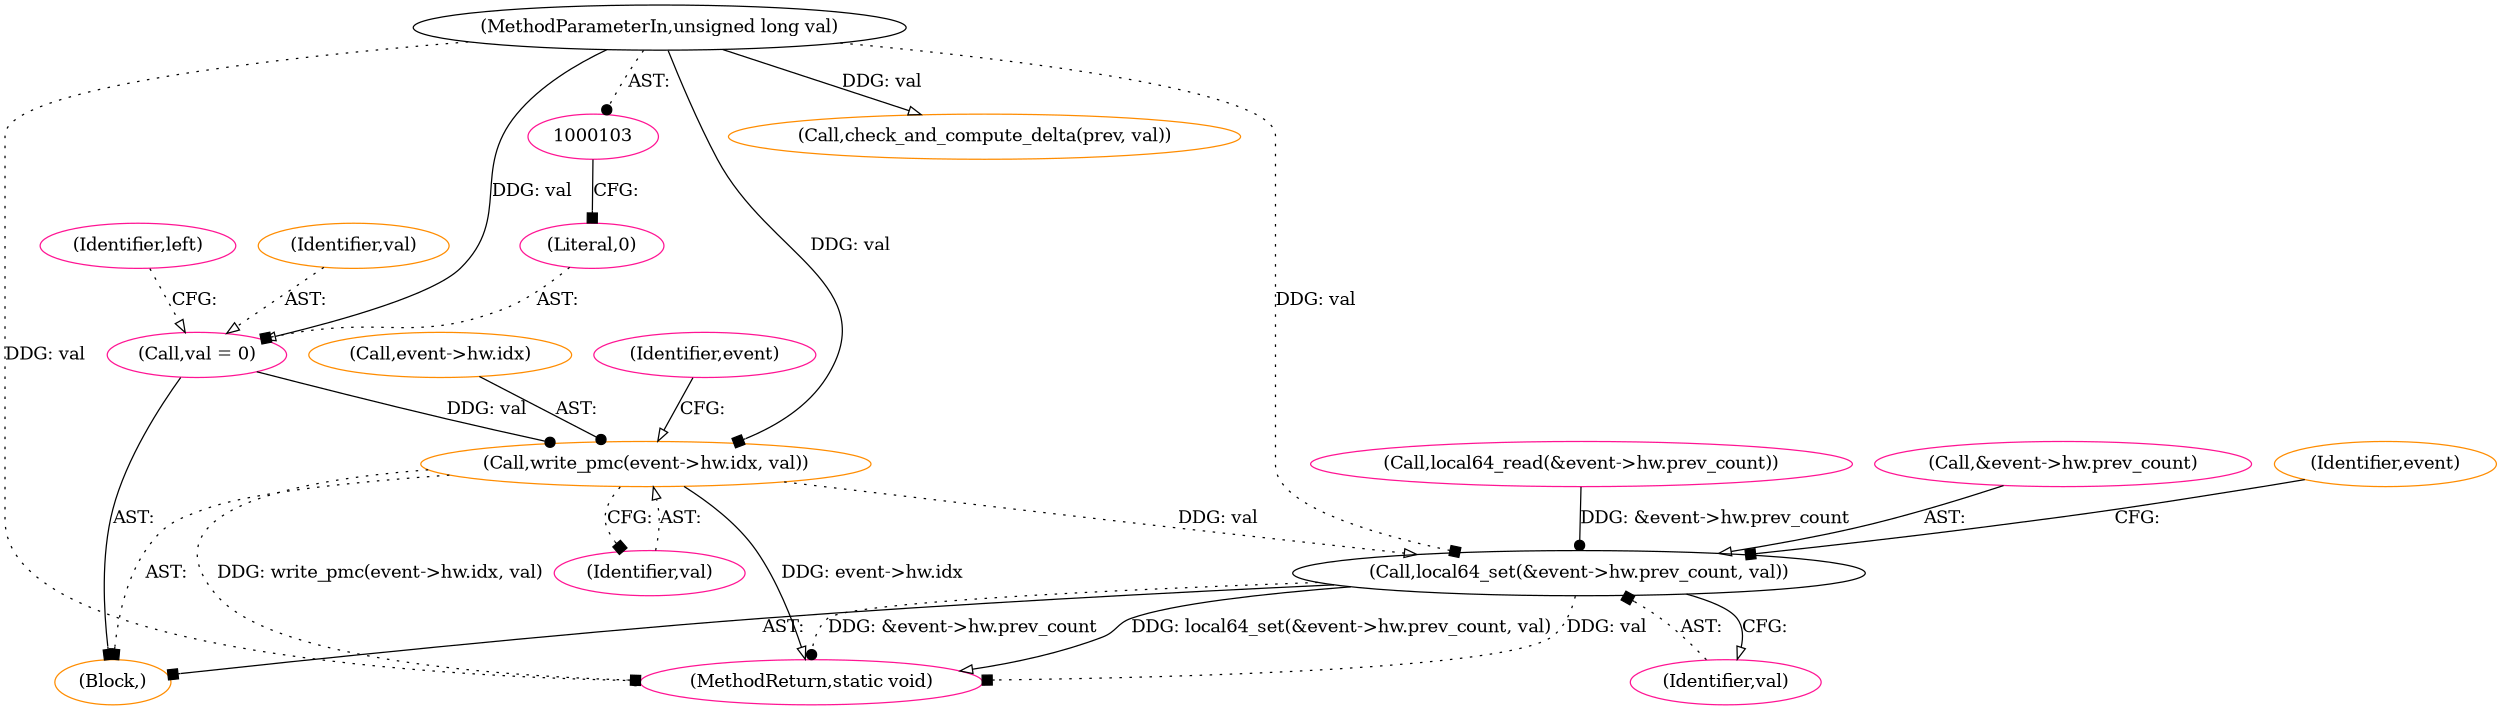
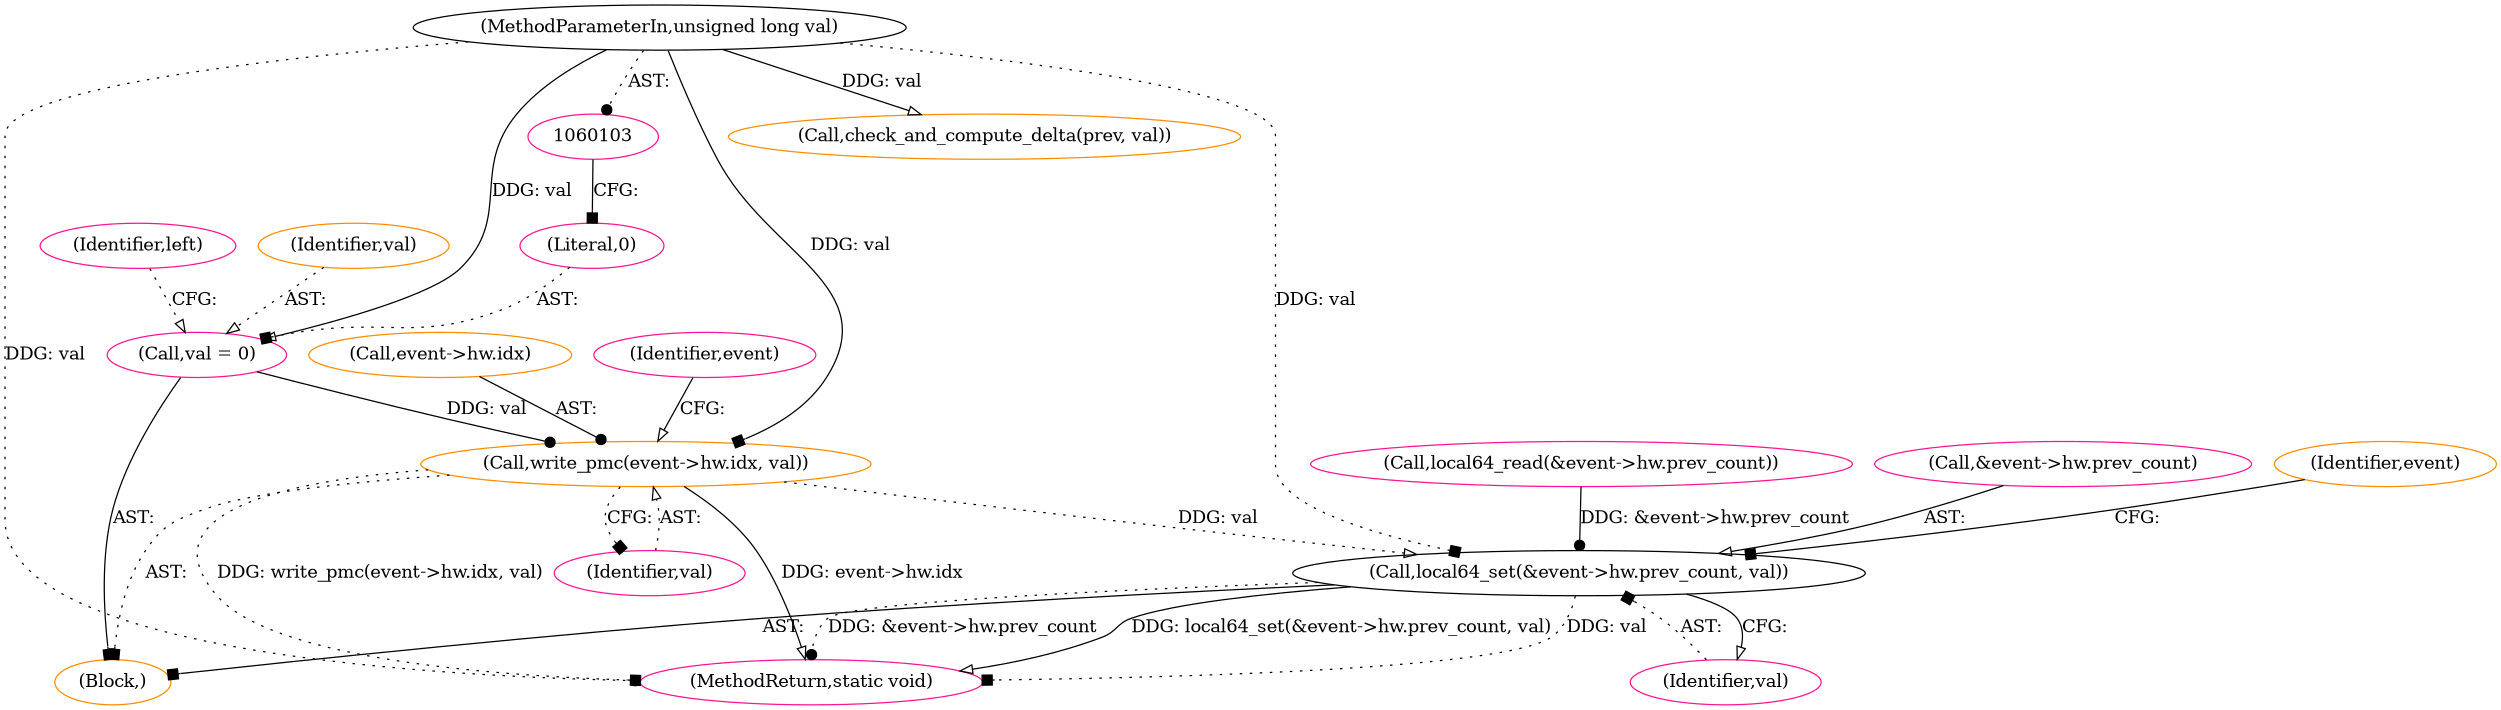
(593, 137) -> (593, 137)
